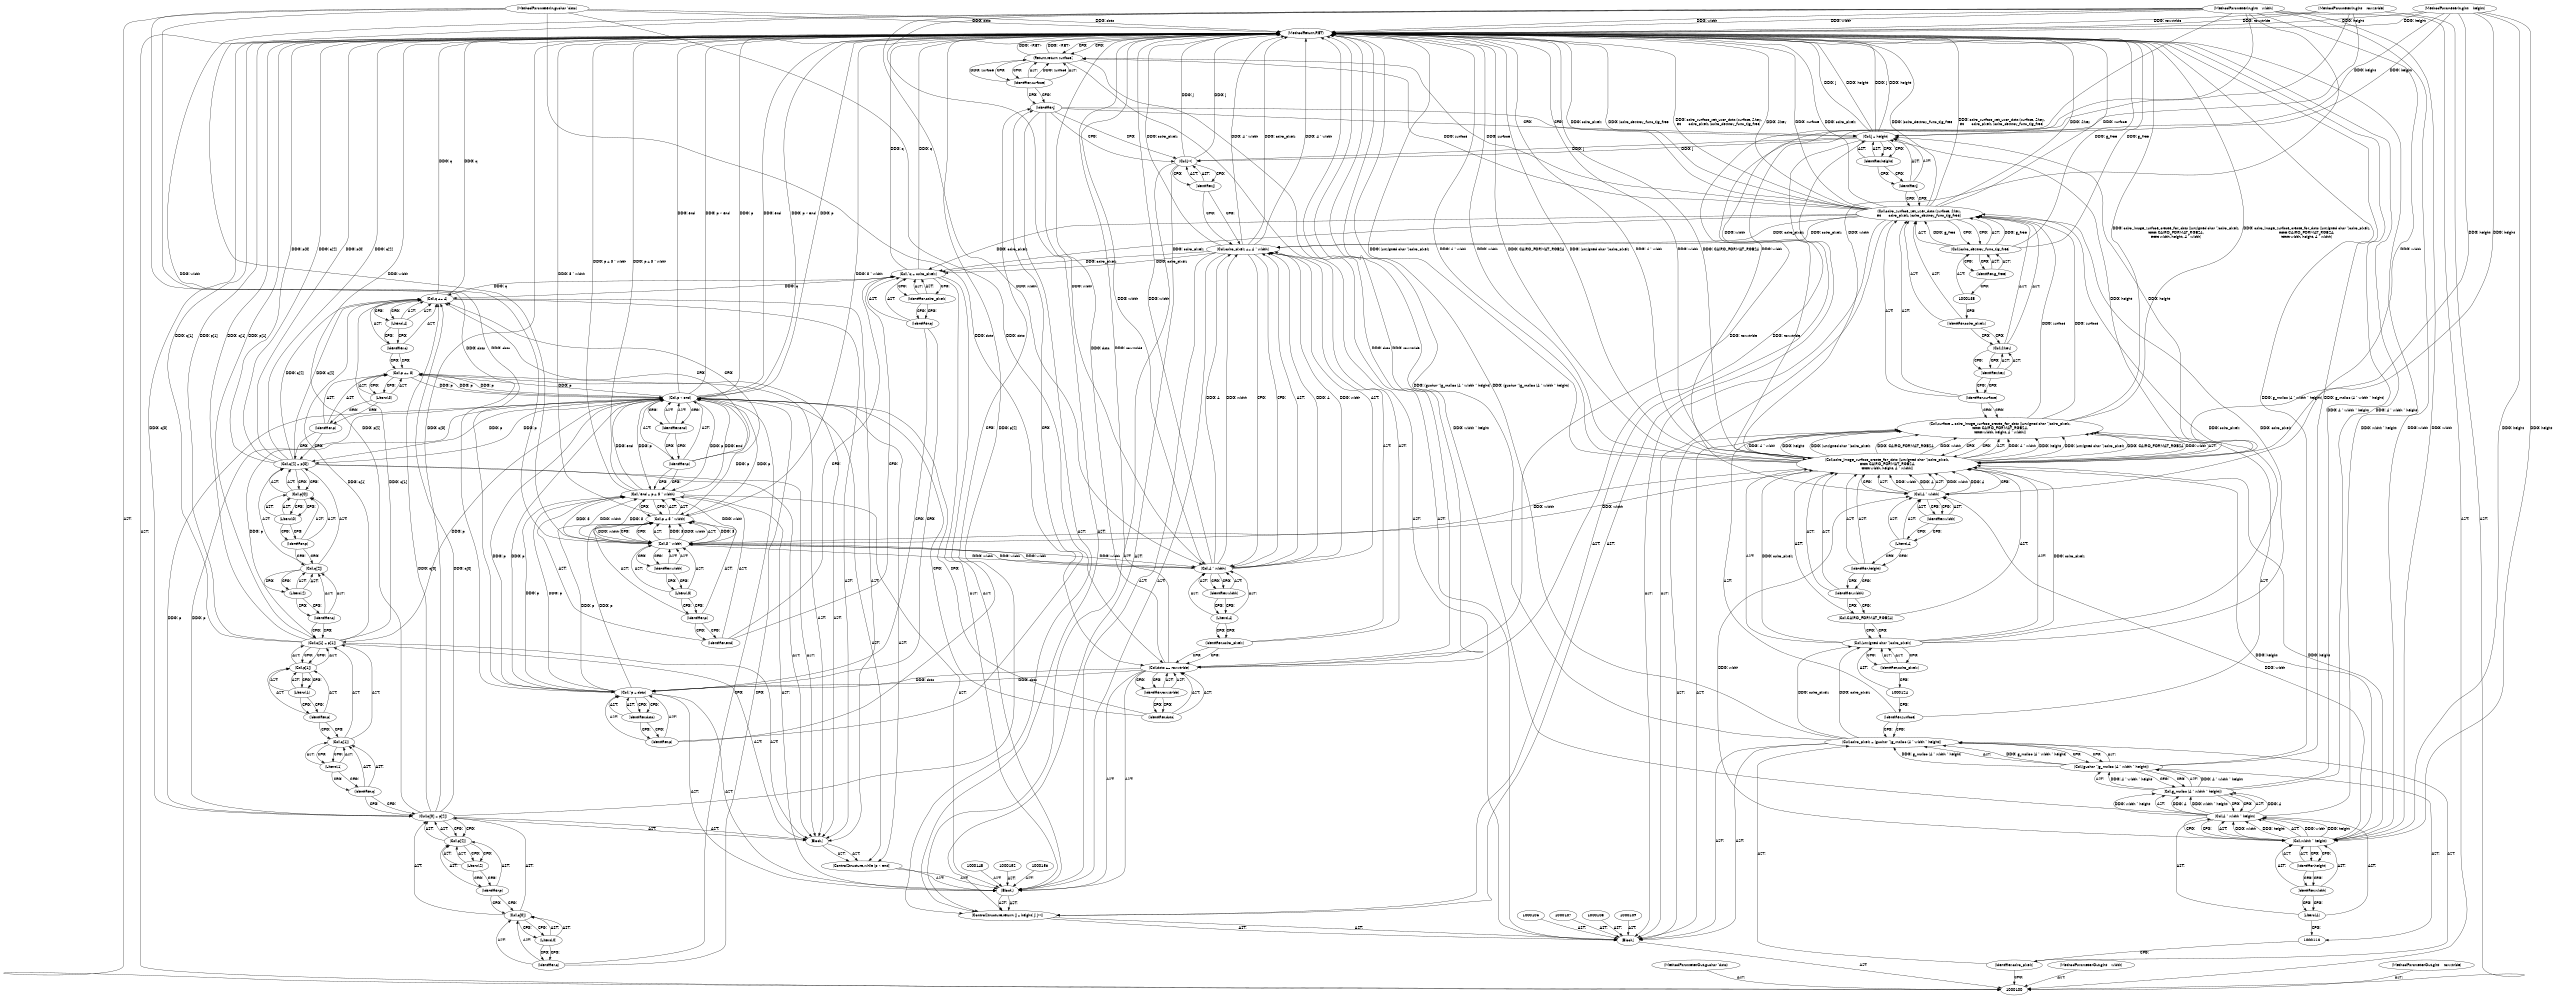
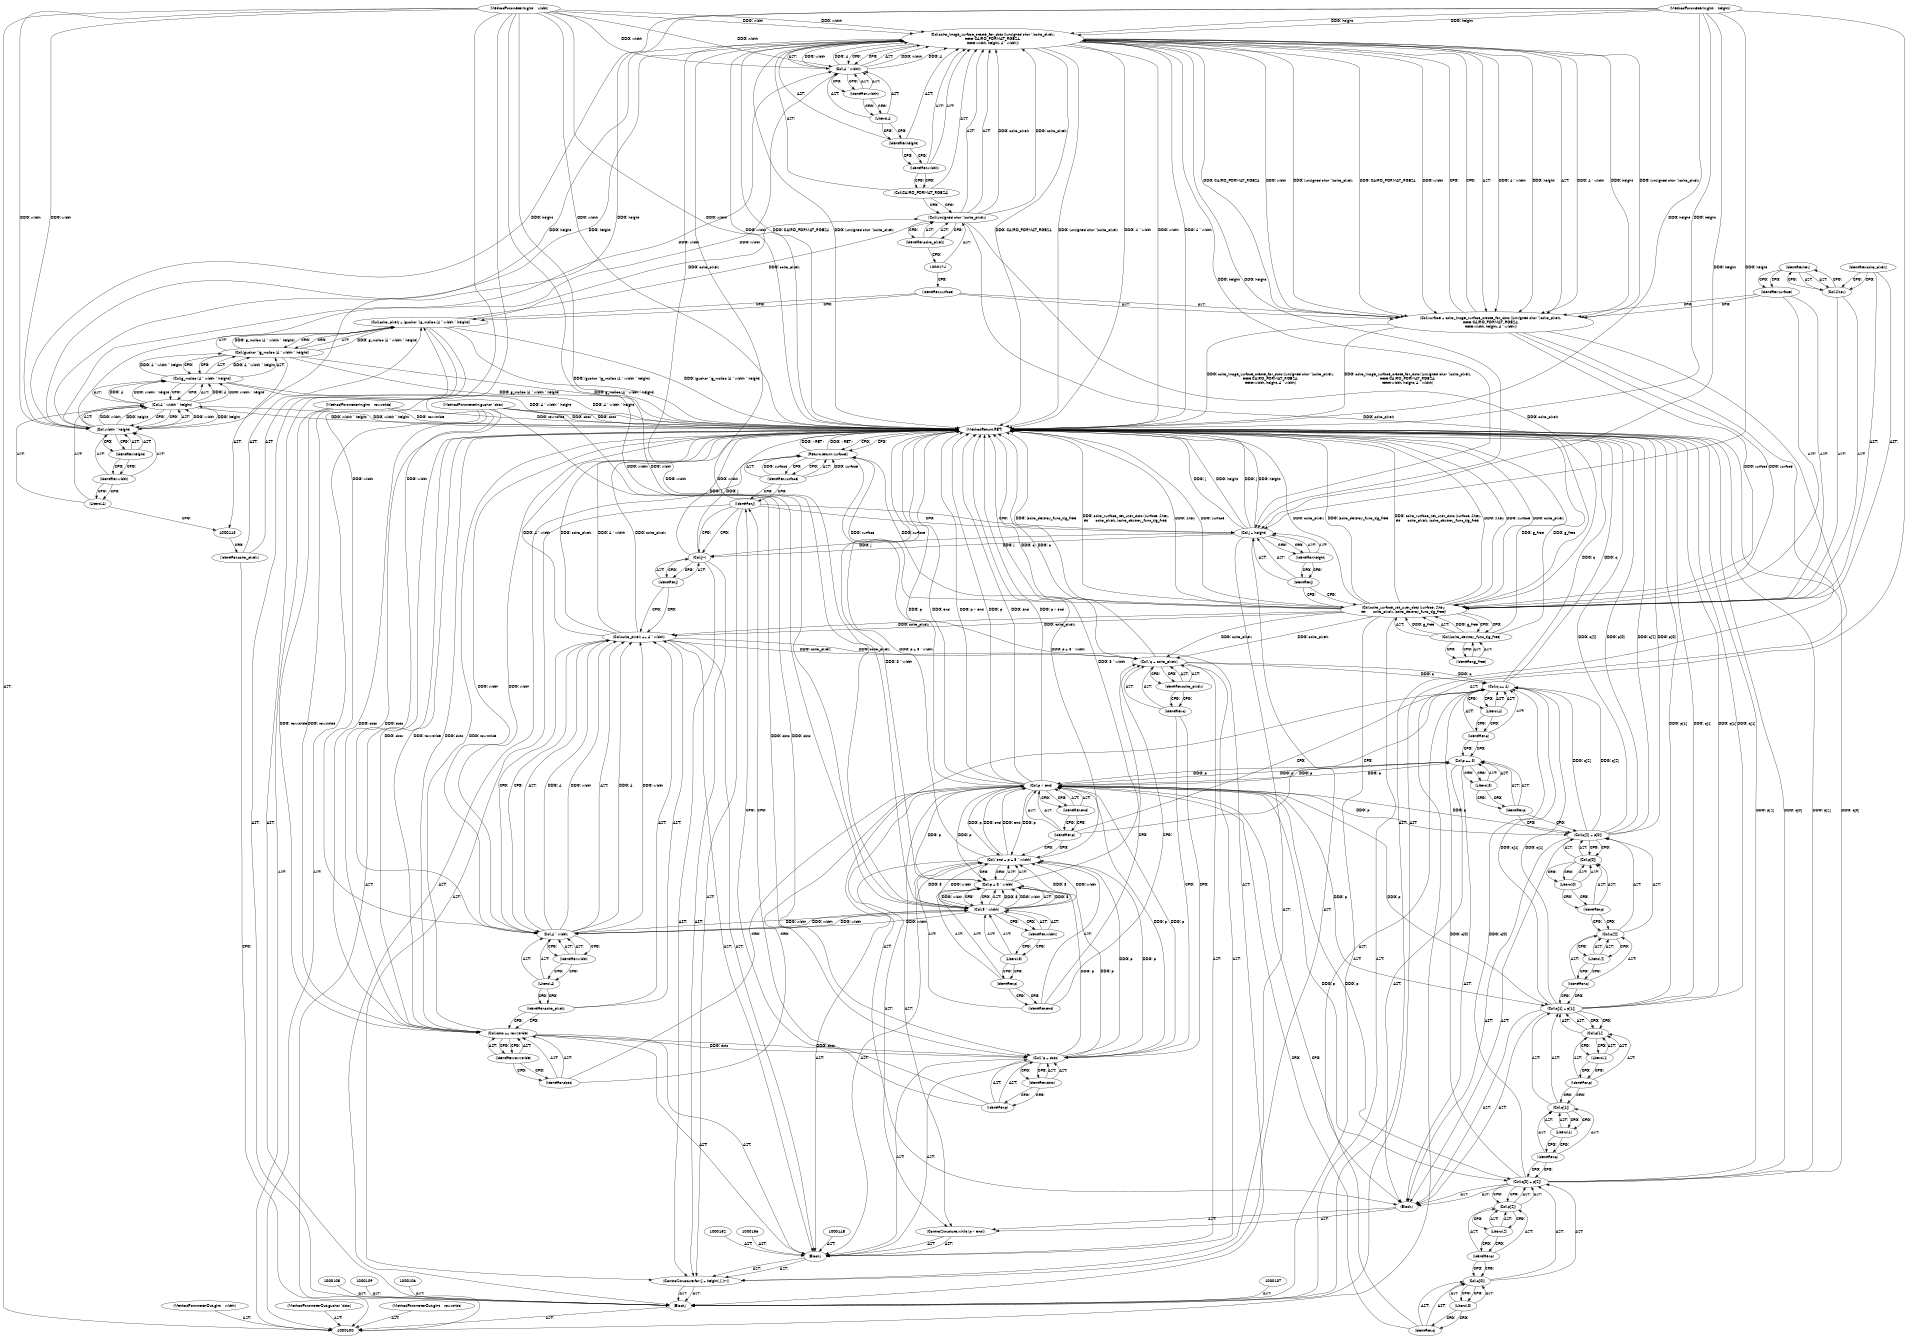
(1967, 299) -> none
none -> (1439, 901)
(1007, 916) -> (696, 1281)
